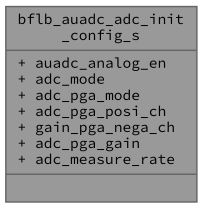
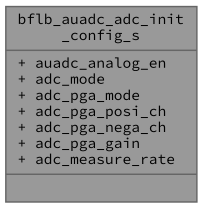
(97, 128) -> (93, 128)
